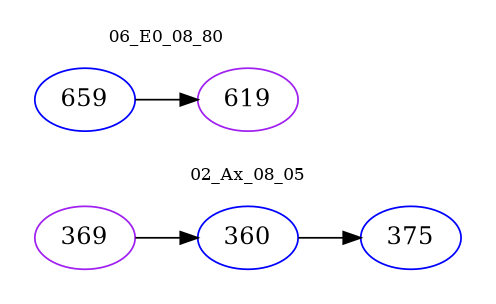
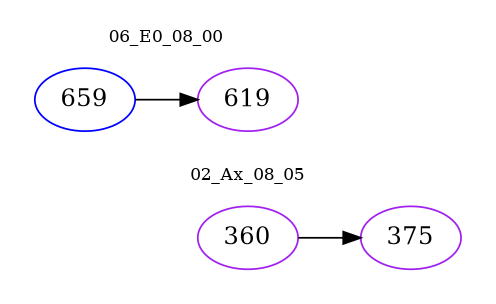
(166, 38) -> (166, 38)
(85, 238) -> none
(248, 238) -> (248, 238)
(411, 238) -> (411, 238)
